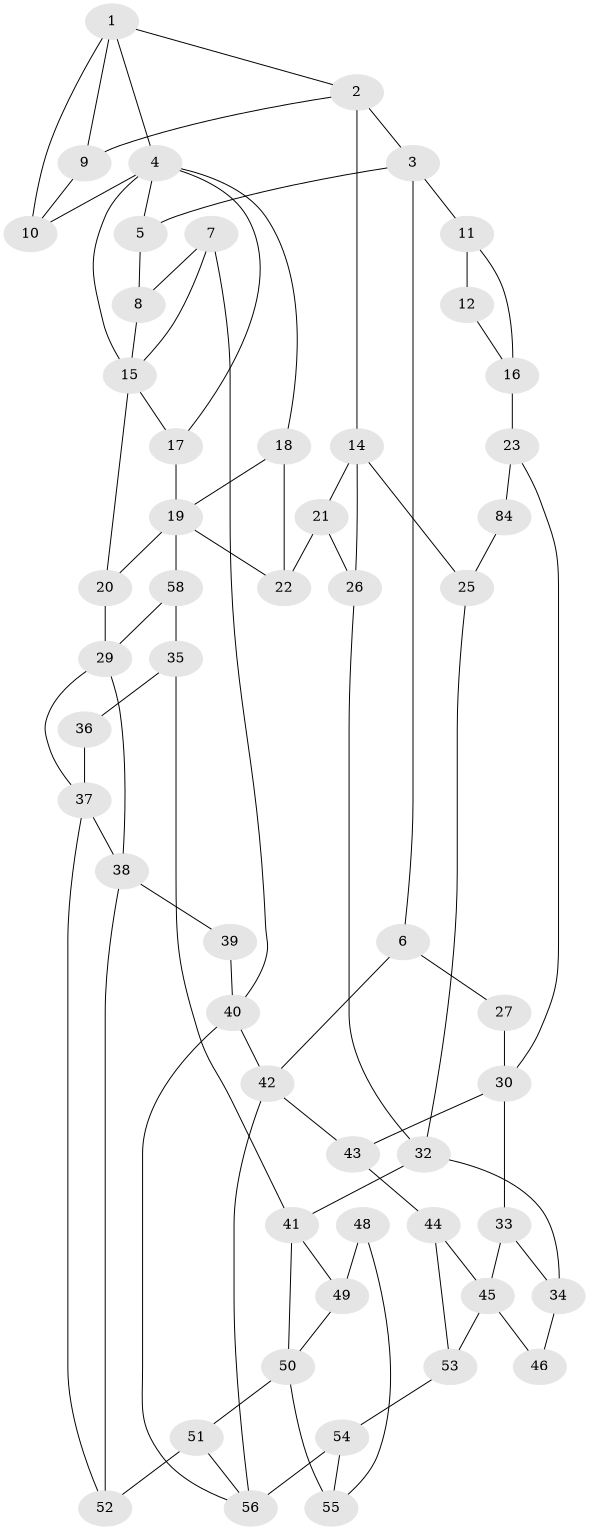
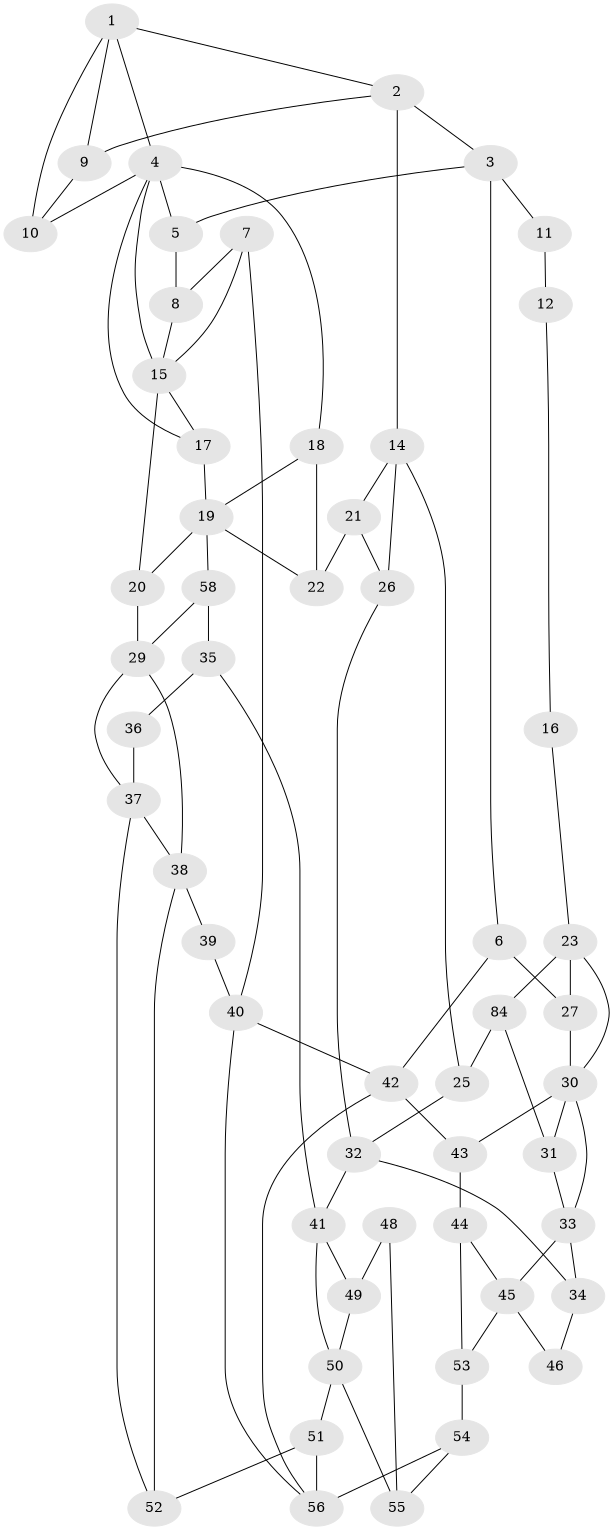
(506, 301) -> none
none -> (570, 978)
none -> (550, 1154)
